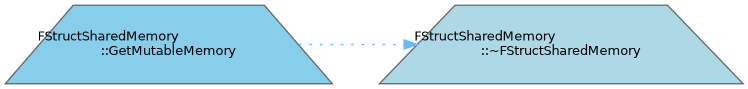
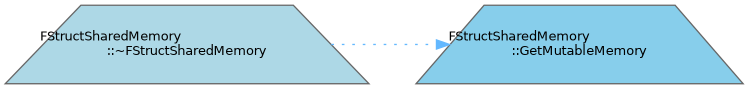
(351, 44) -> (384, 44)
